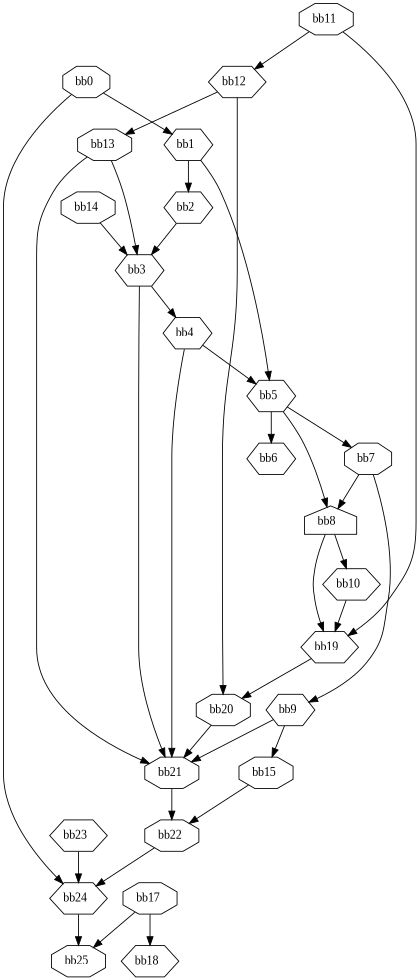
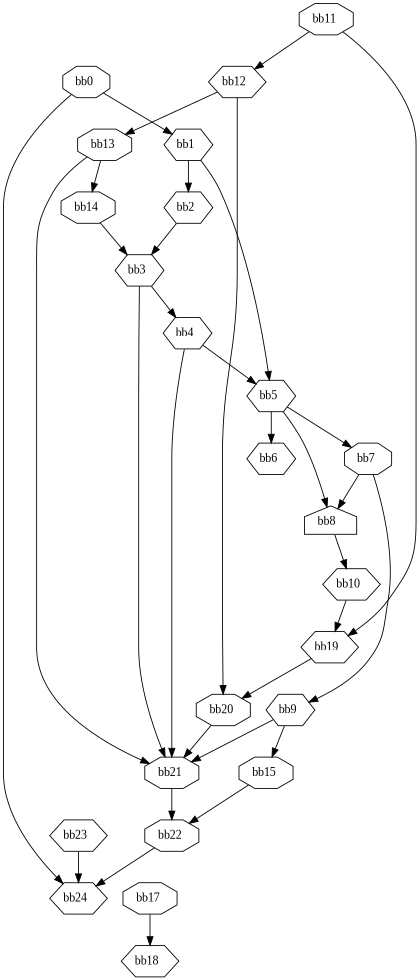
(126, 203) -> (98, 172)
(314, 578) -> none
(78, 961) -> none
